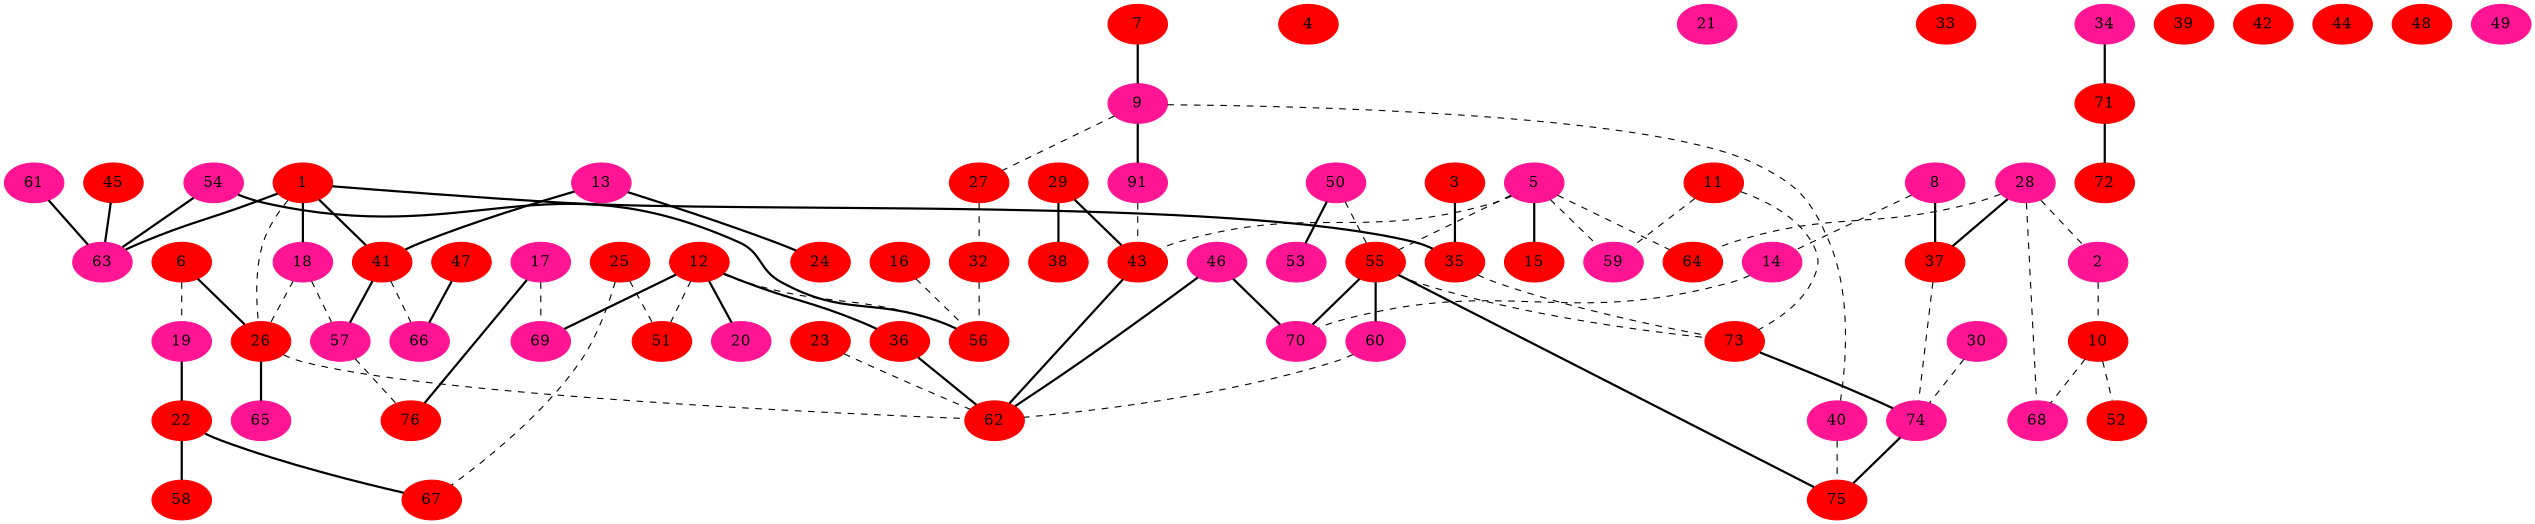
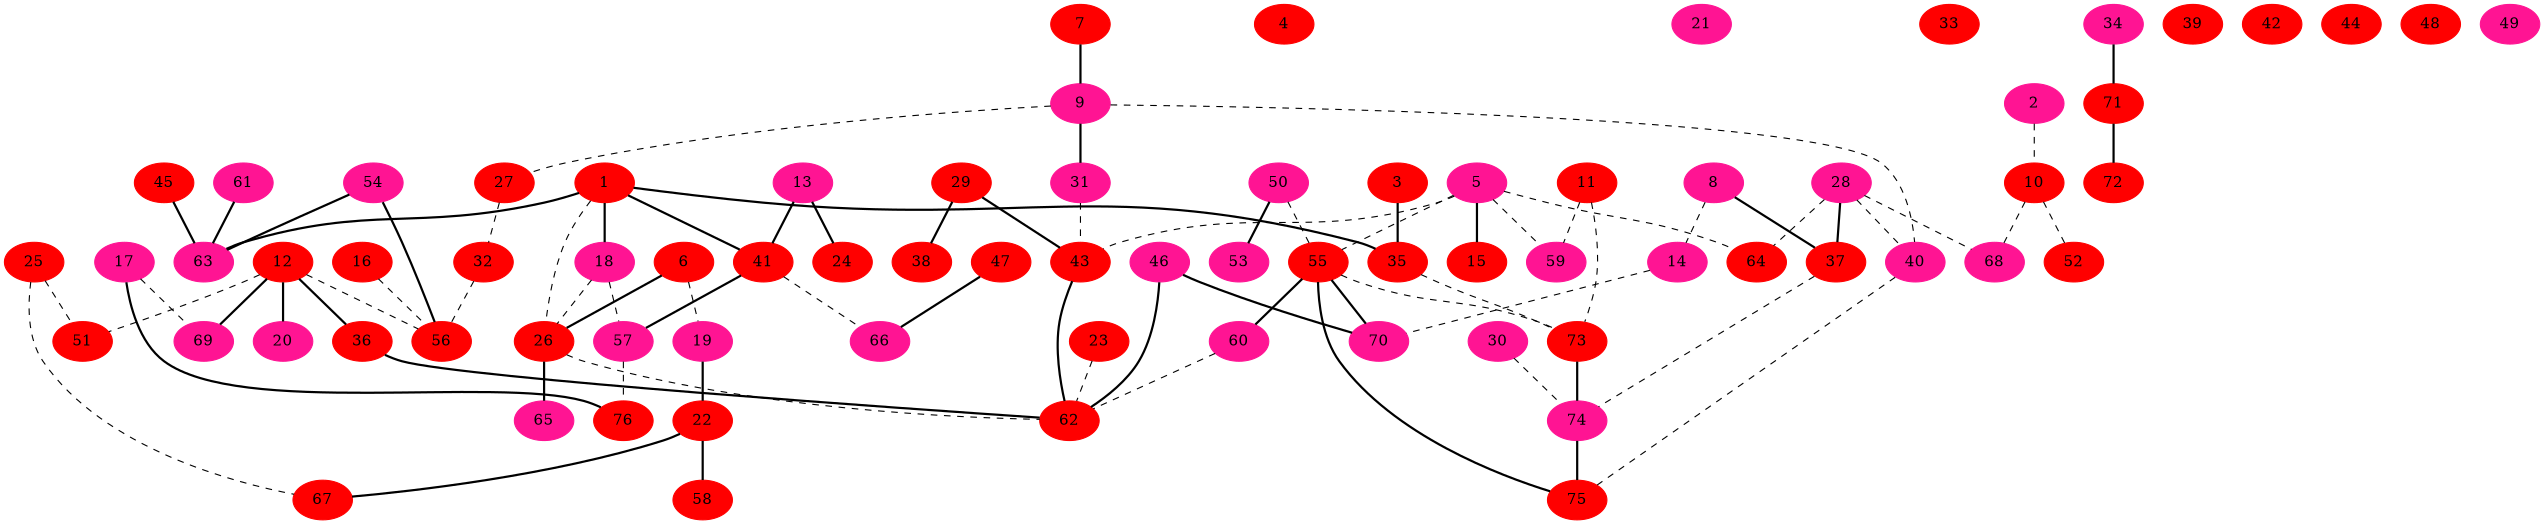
(1138, 183) -> (1080, 183)
(2062, 222) -> (1878, 222)
